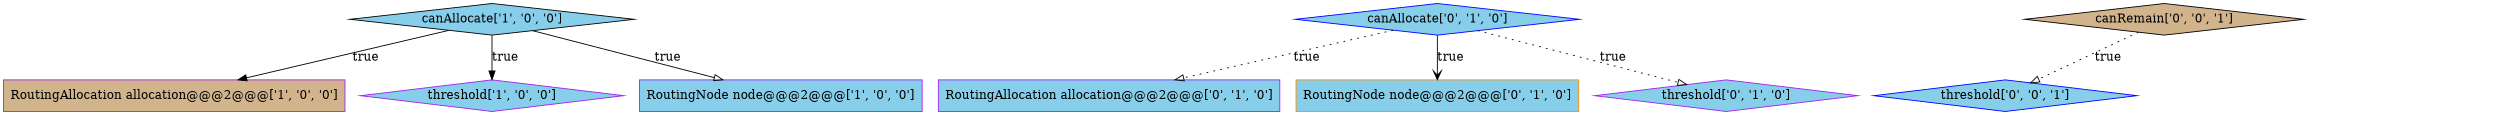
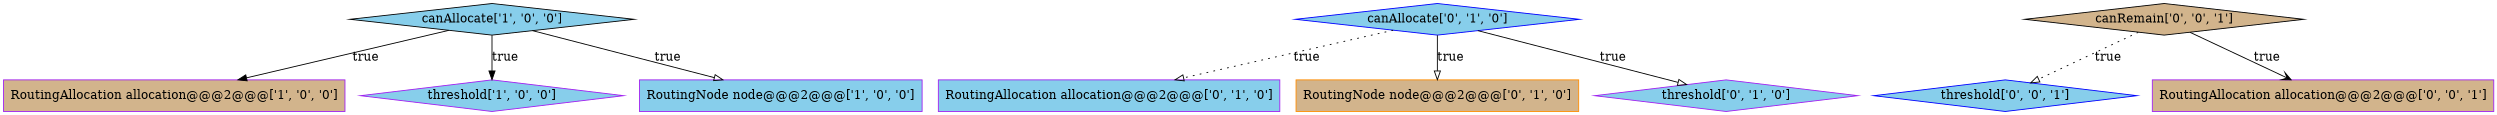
(1437, 53) -> (1437, 53)
(1578, 56) -> (1578, 56)
(1437, 96) -> (1437, 96)
none -> (2323, 96)
